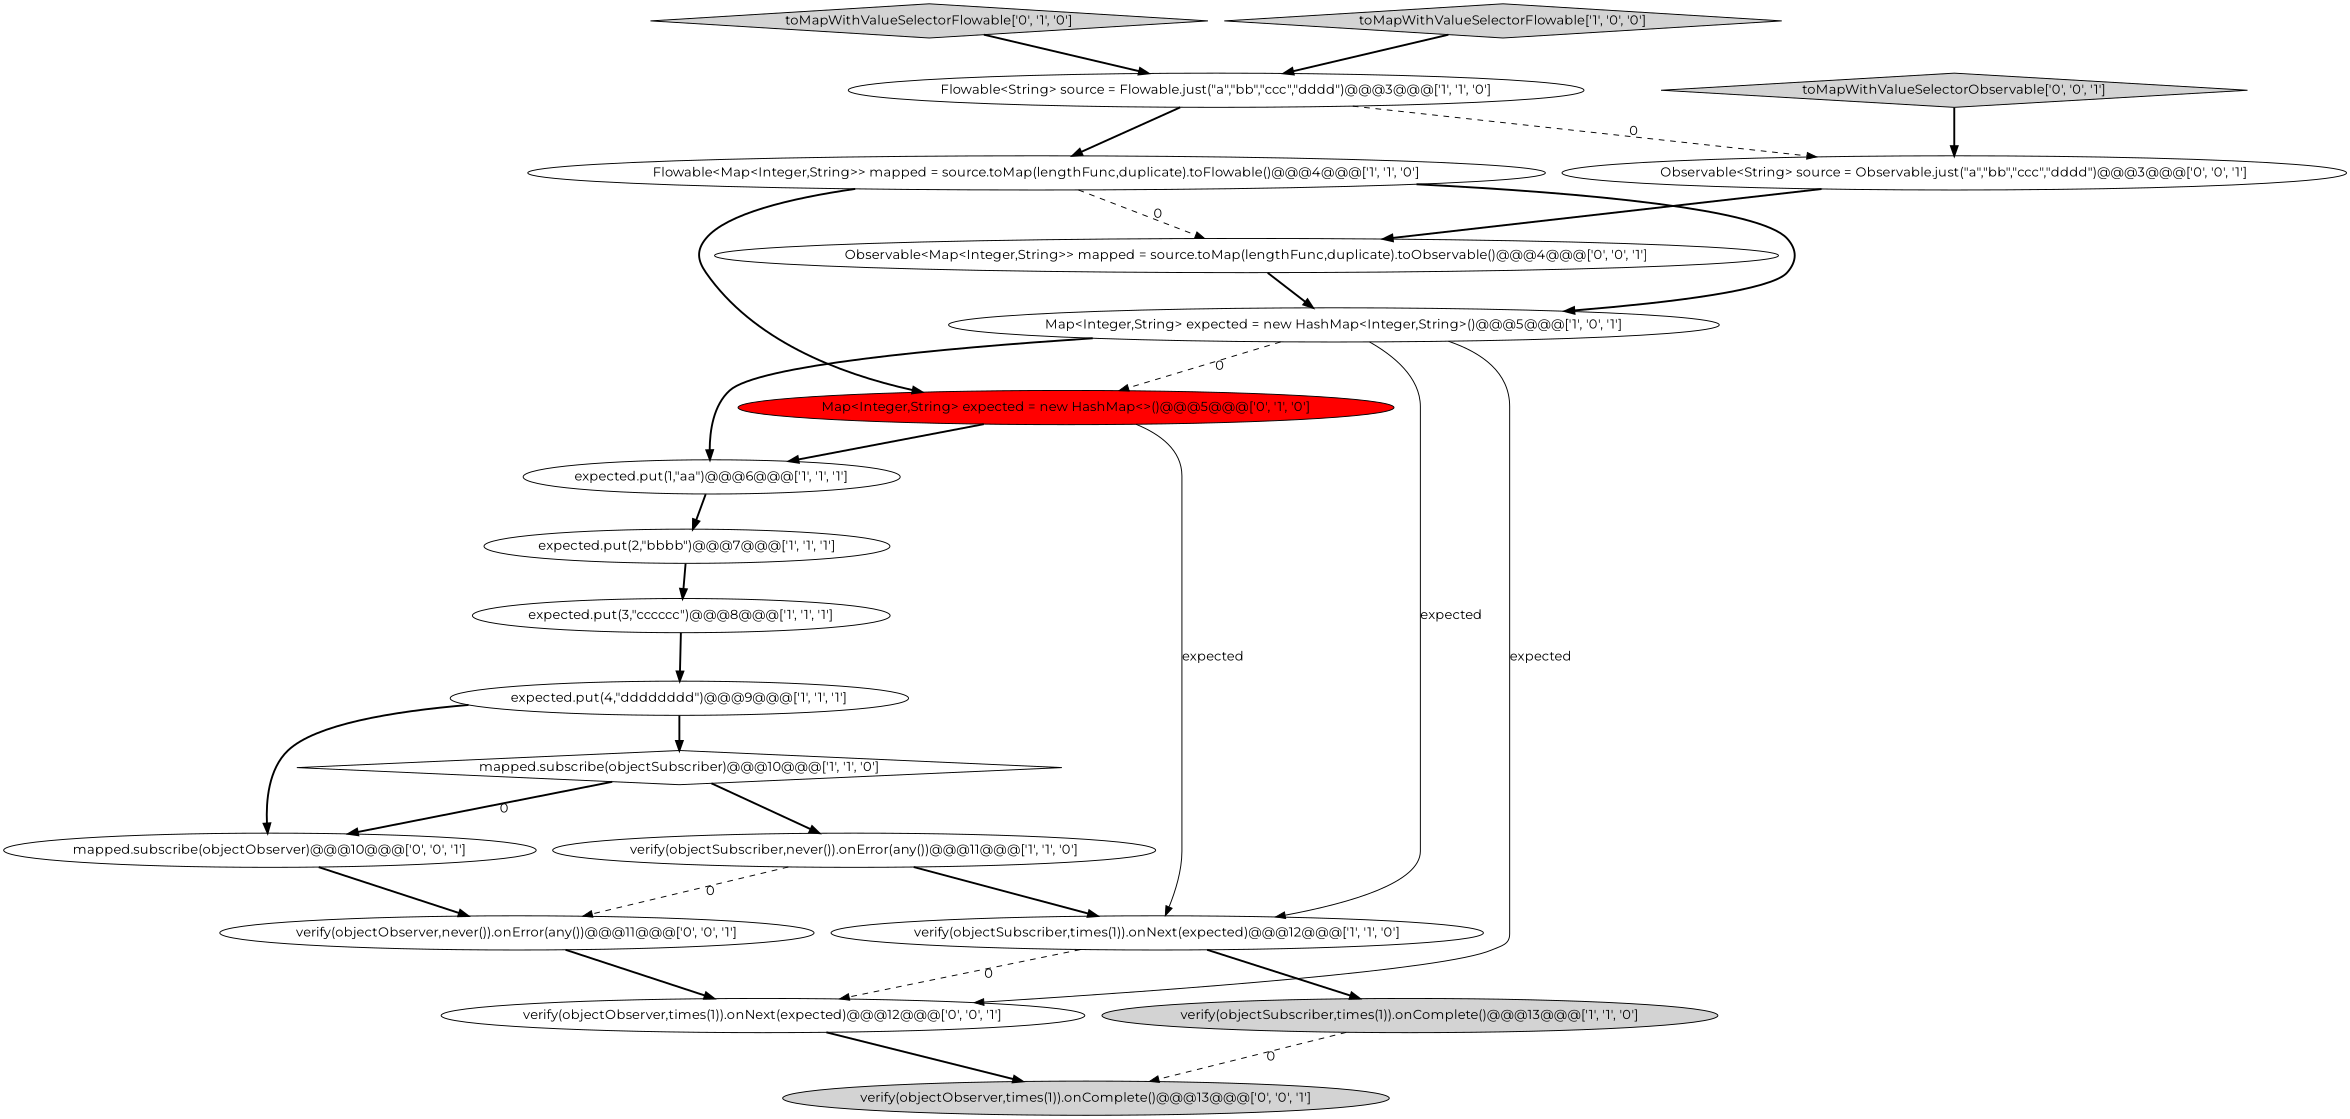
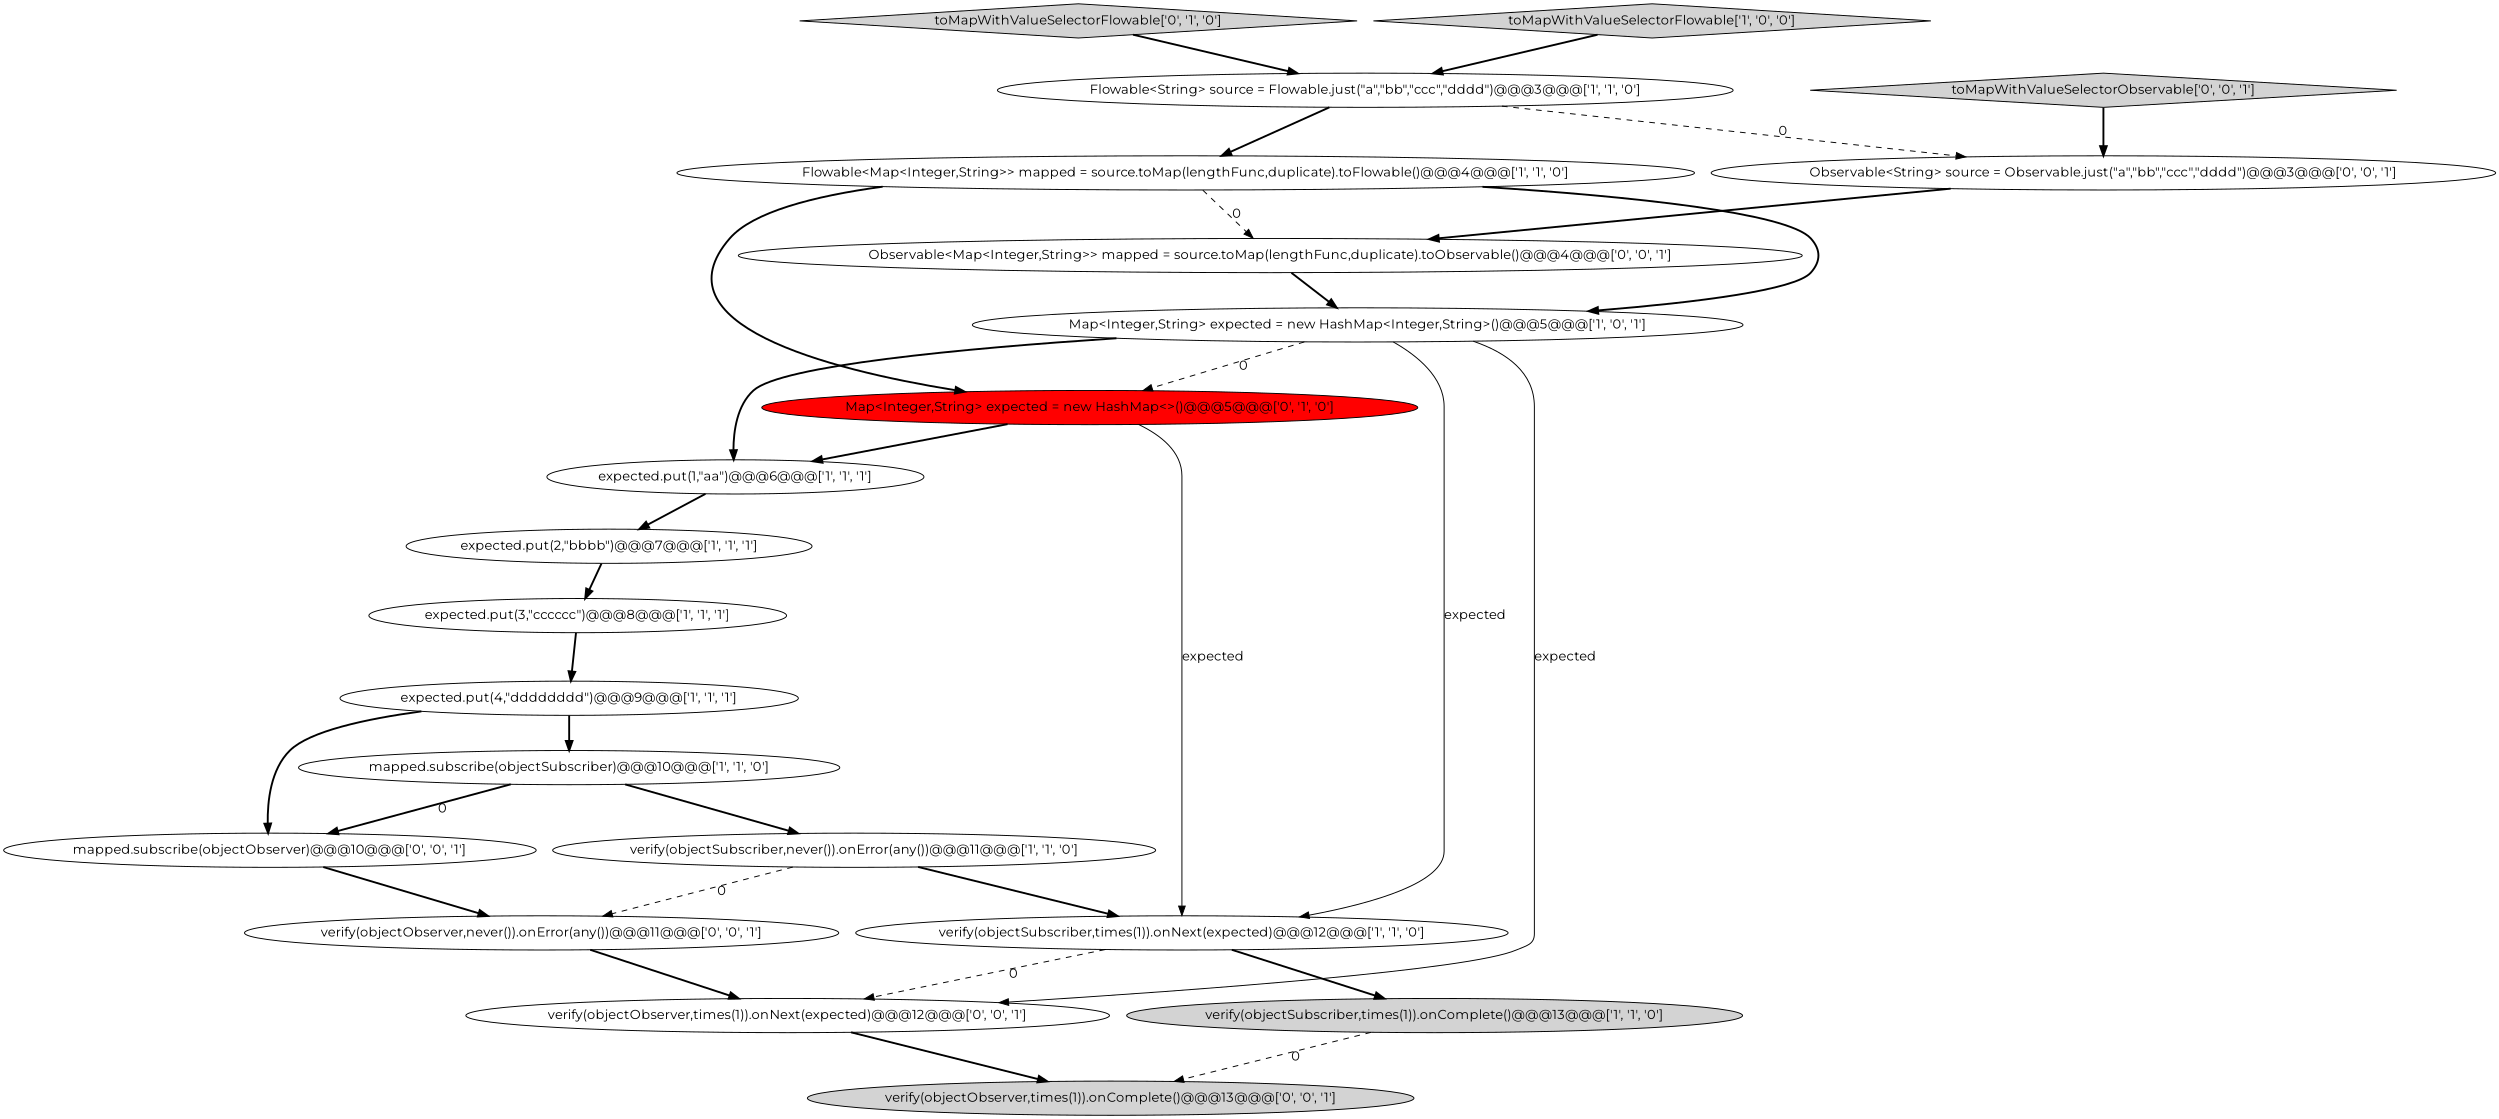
(679, 768) -> (569, 768)
